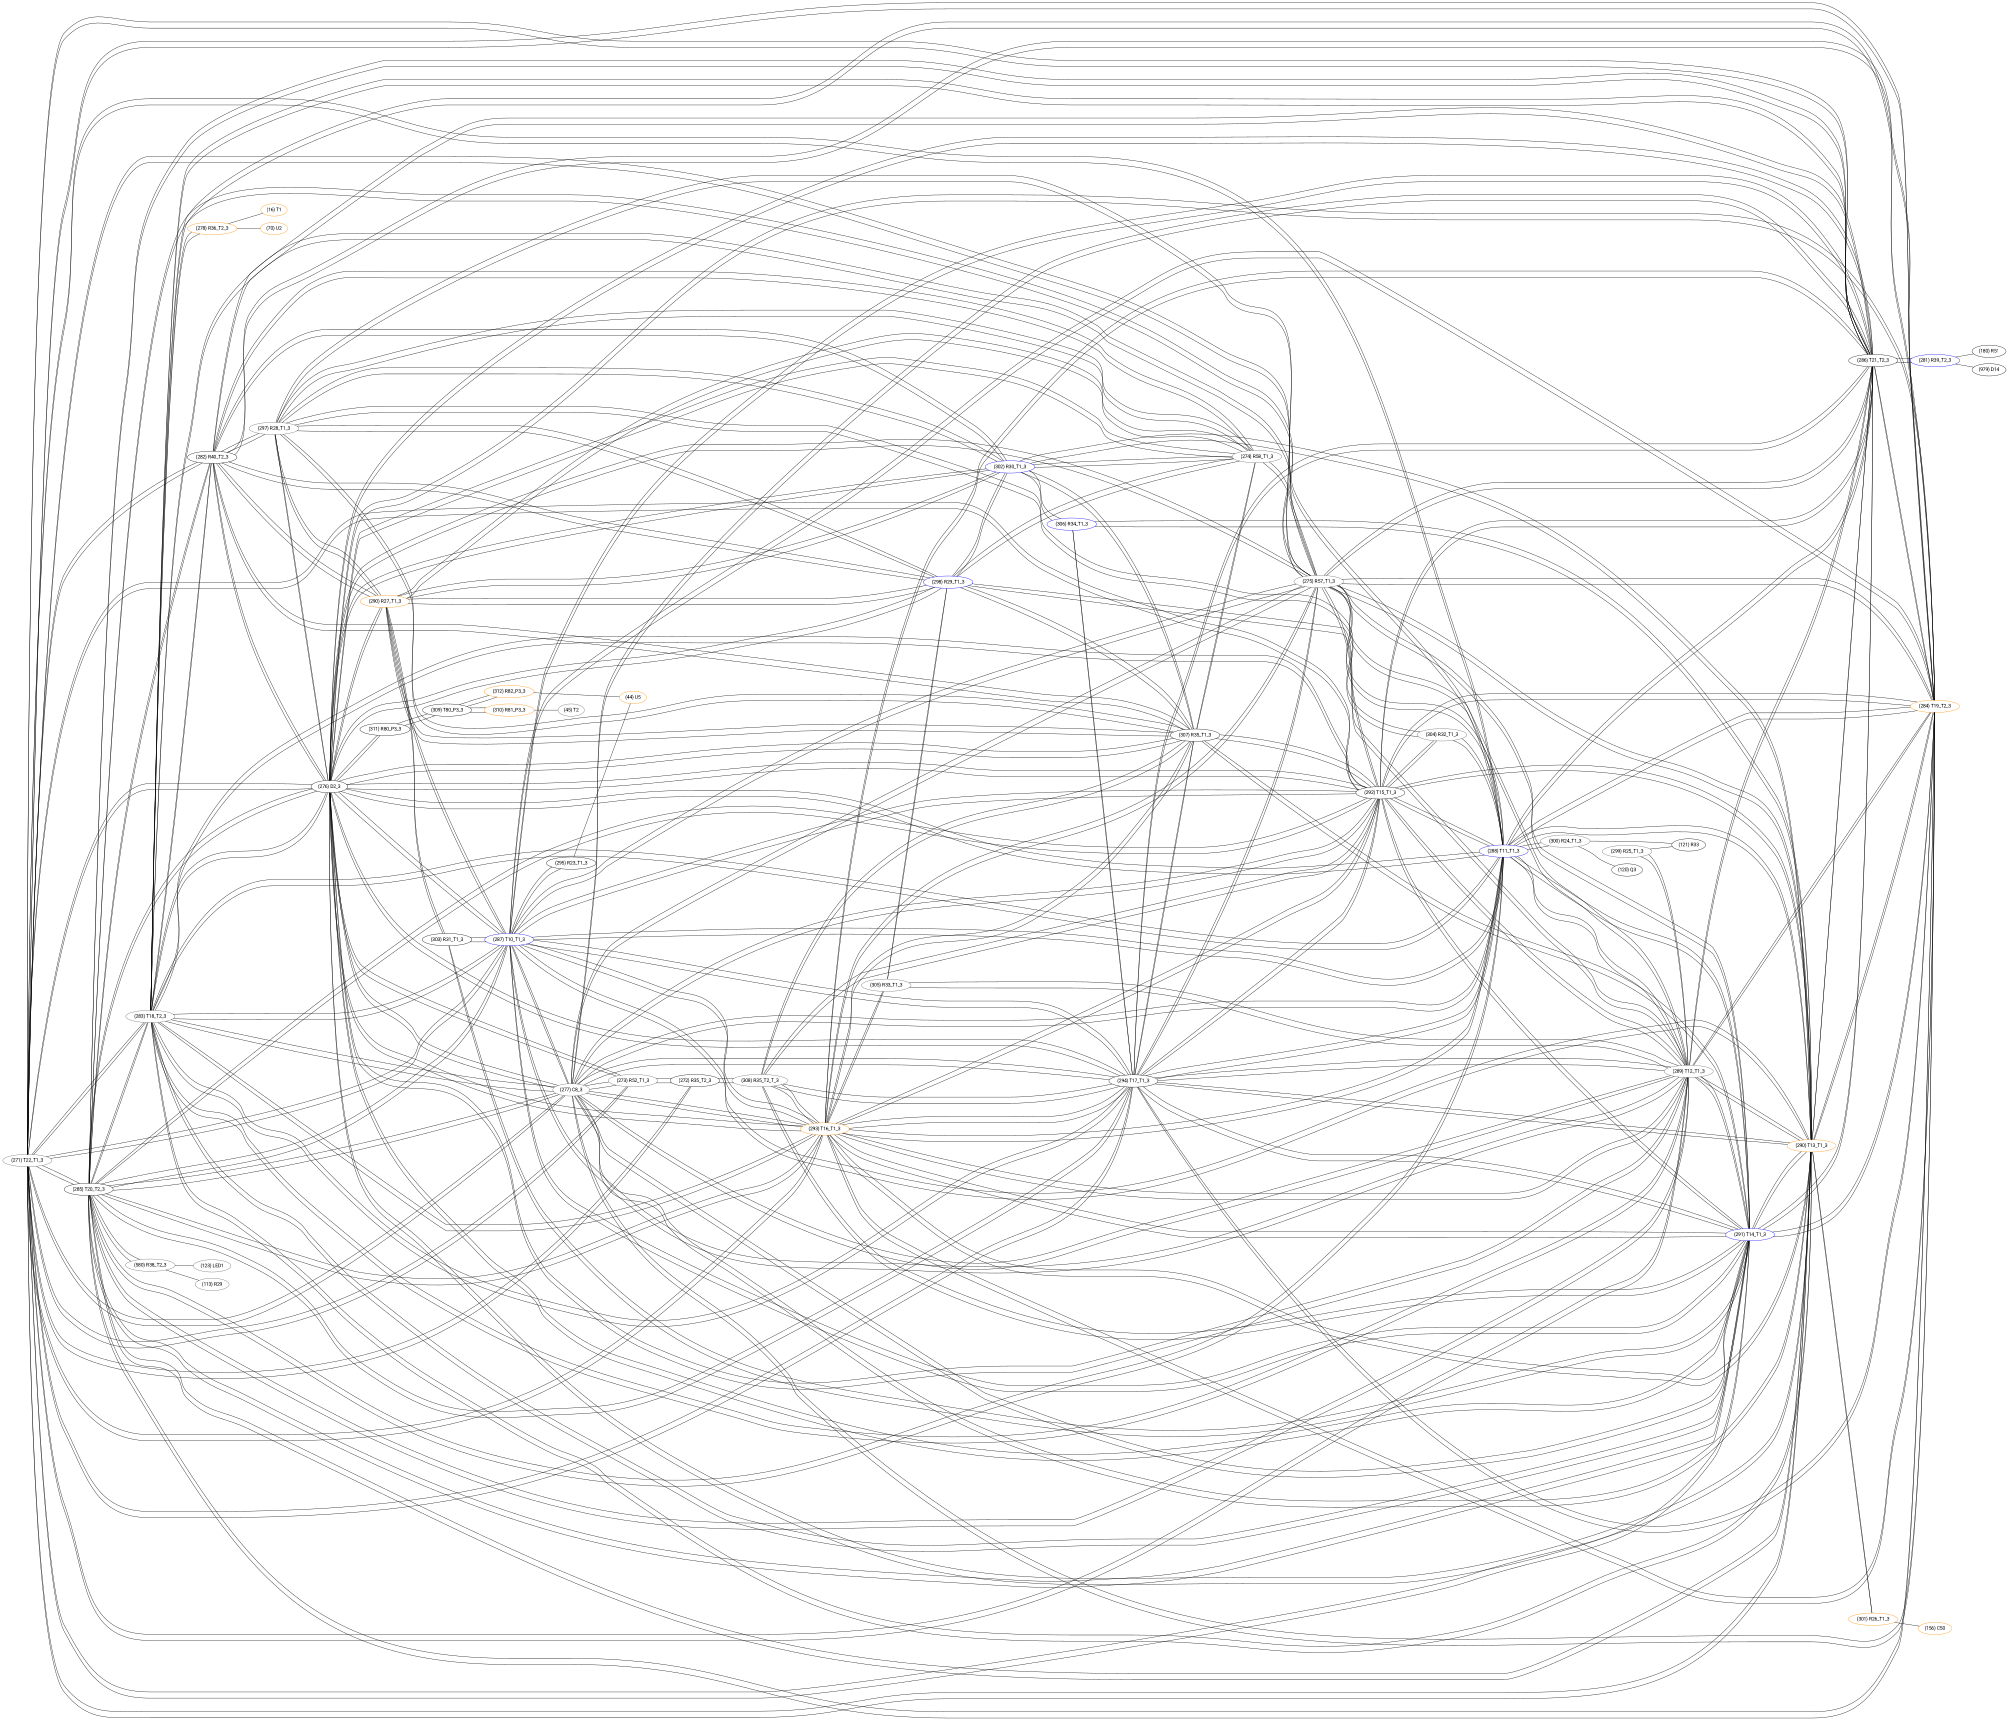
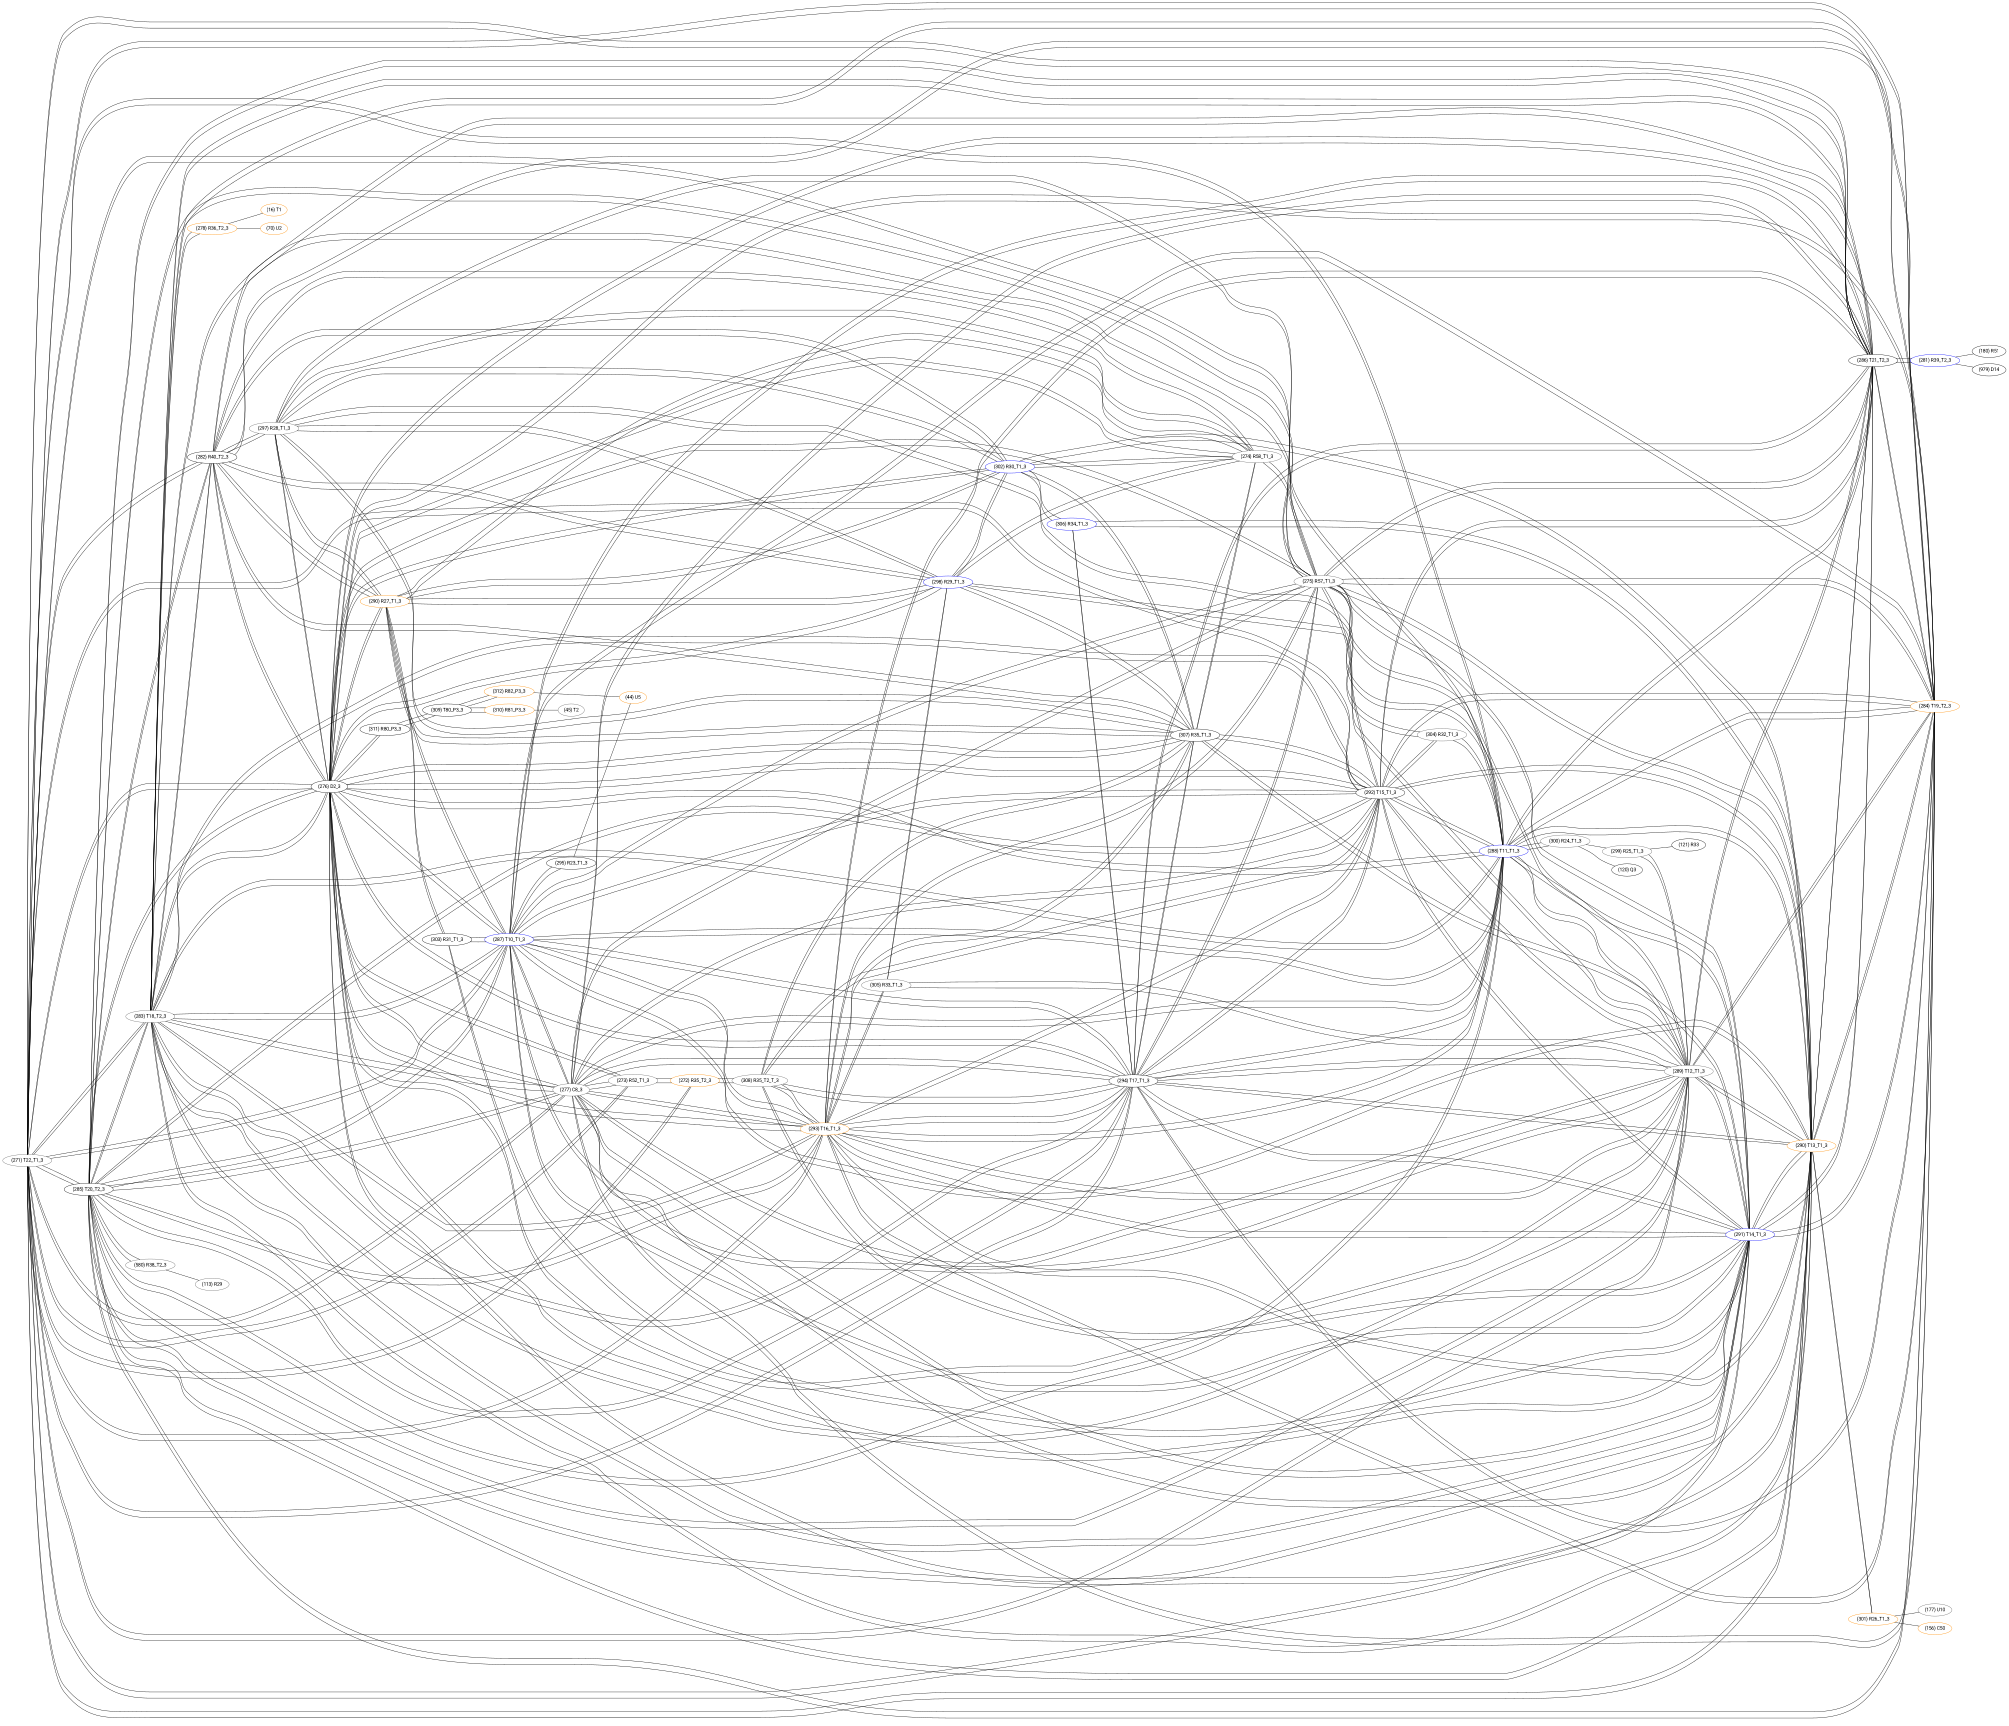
(1631, 842) -> (1596, 846)
(695, 1081) -> (695, 1081)
(212, 1266) -> none
none -> (1935, 1610)
